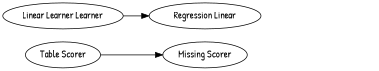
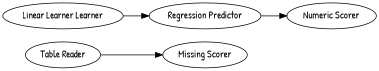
(205, 16) -> (205, 16)
none -> (332, 16)
(63, 55) -> (63, 55)
